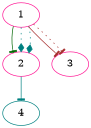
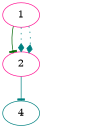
(70, 64) -> none
